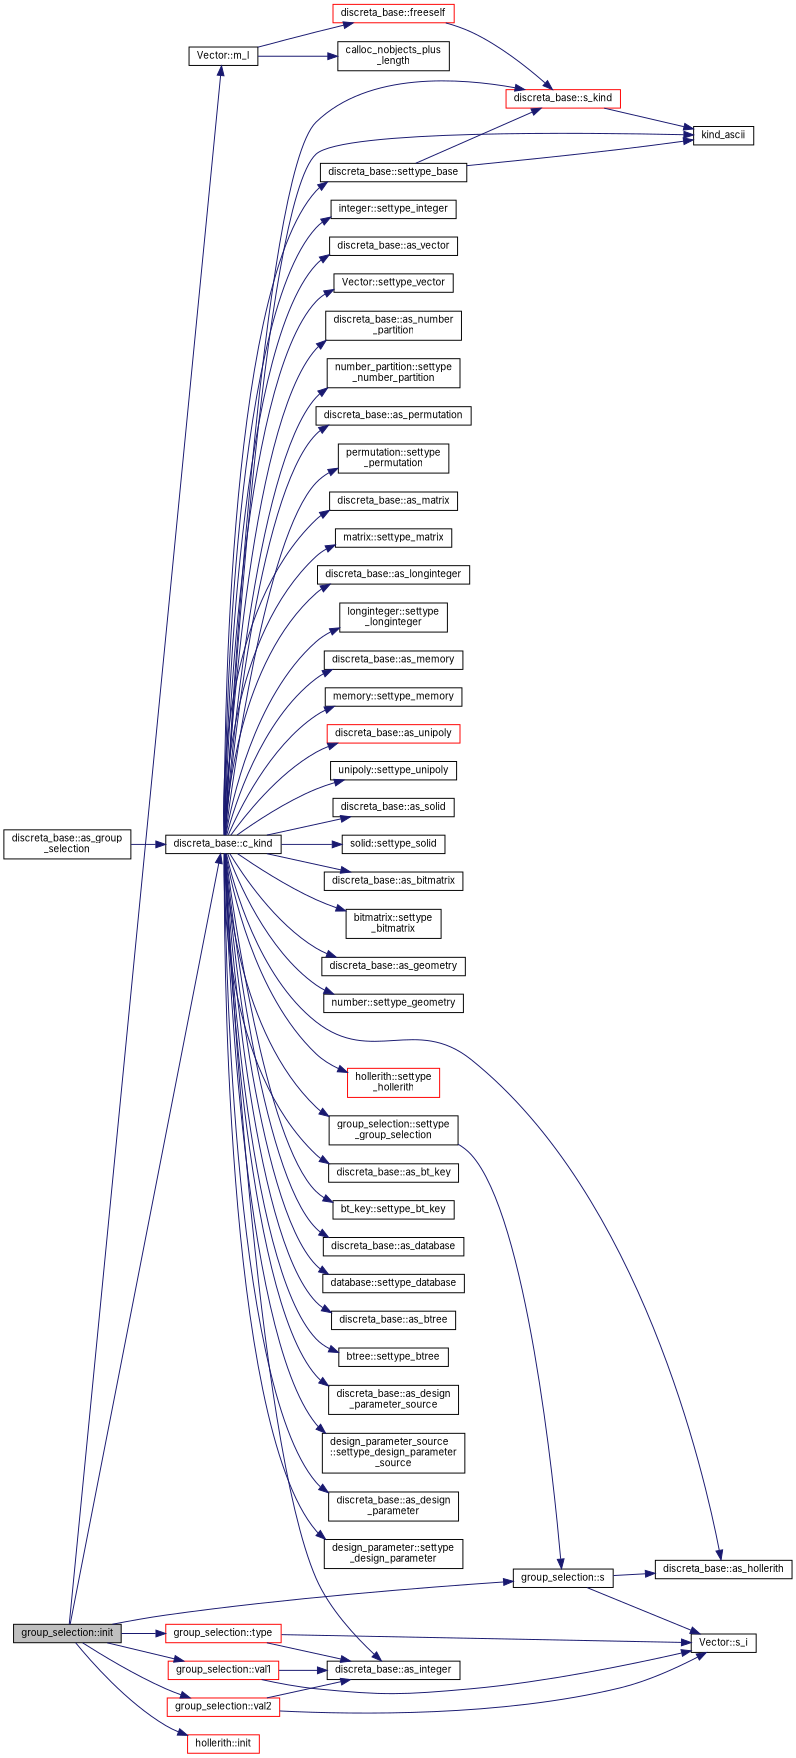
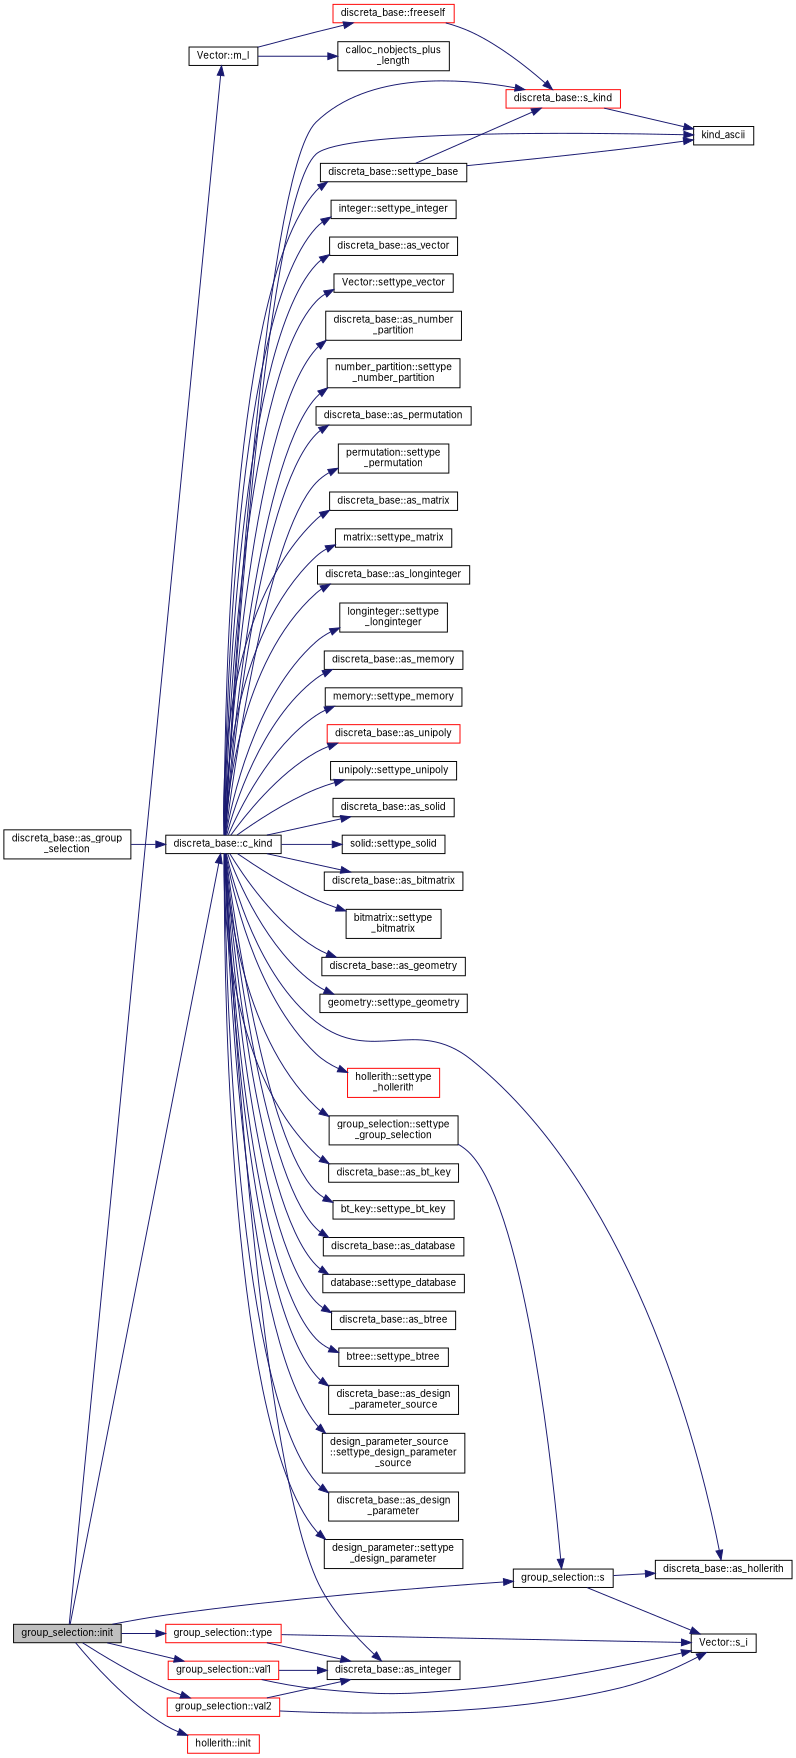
(394, 1003) -> (394, 1003)
